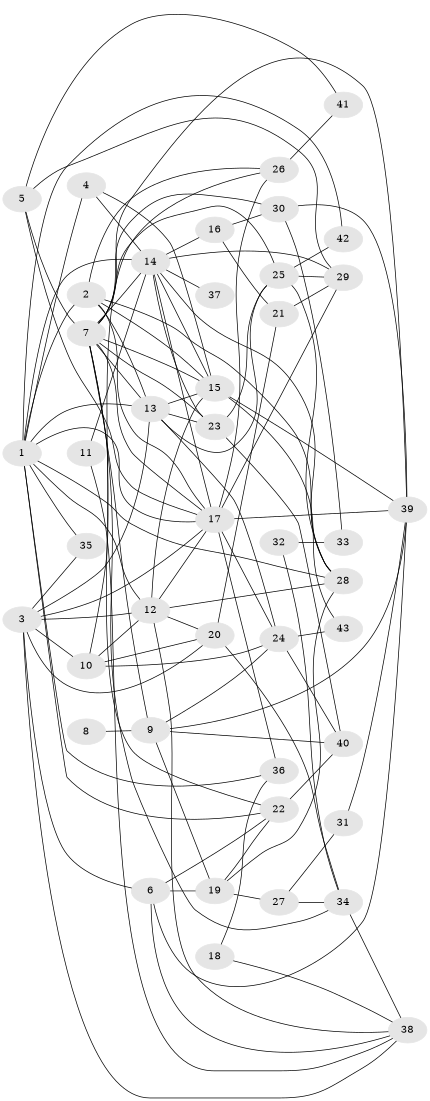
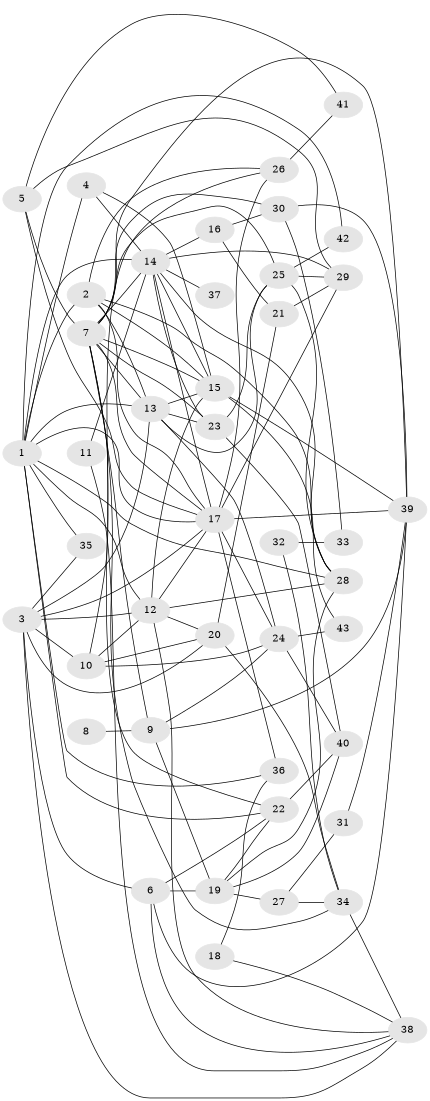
(247, 737) -> (307, 840)
